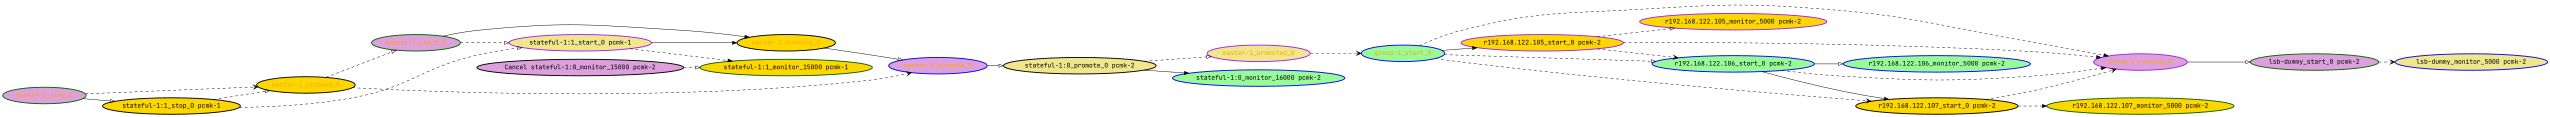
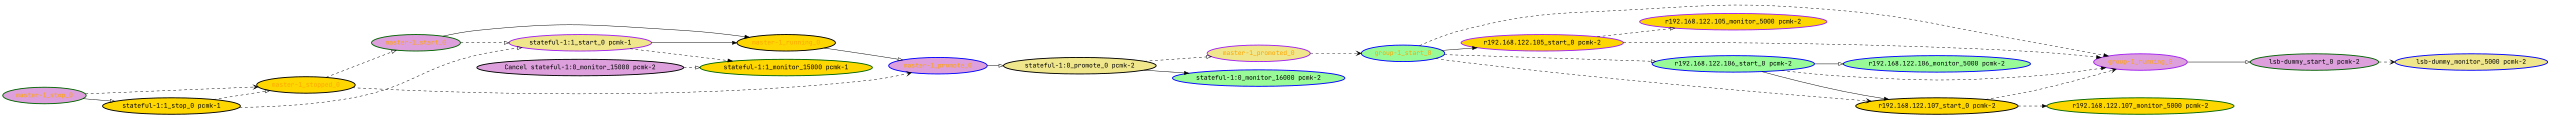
(1635, 53) -> none
